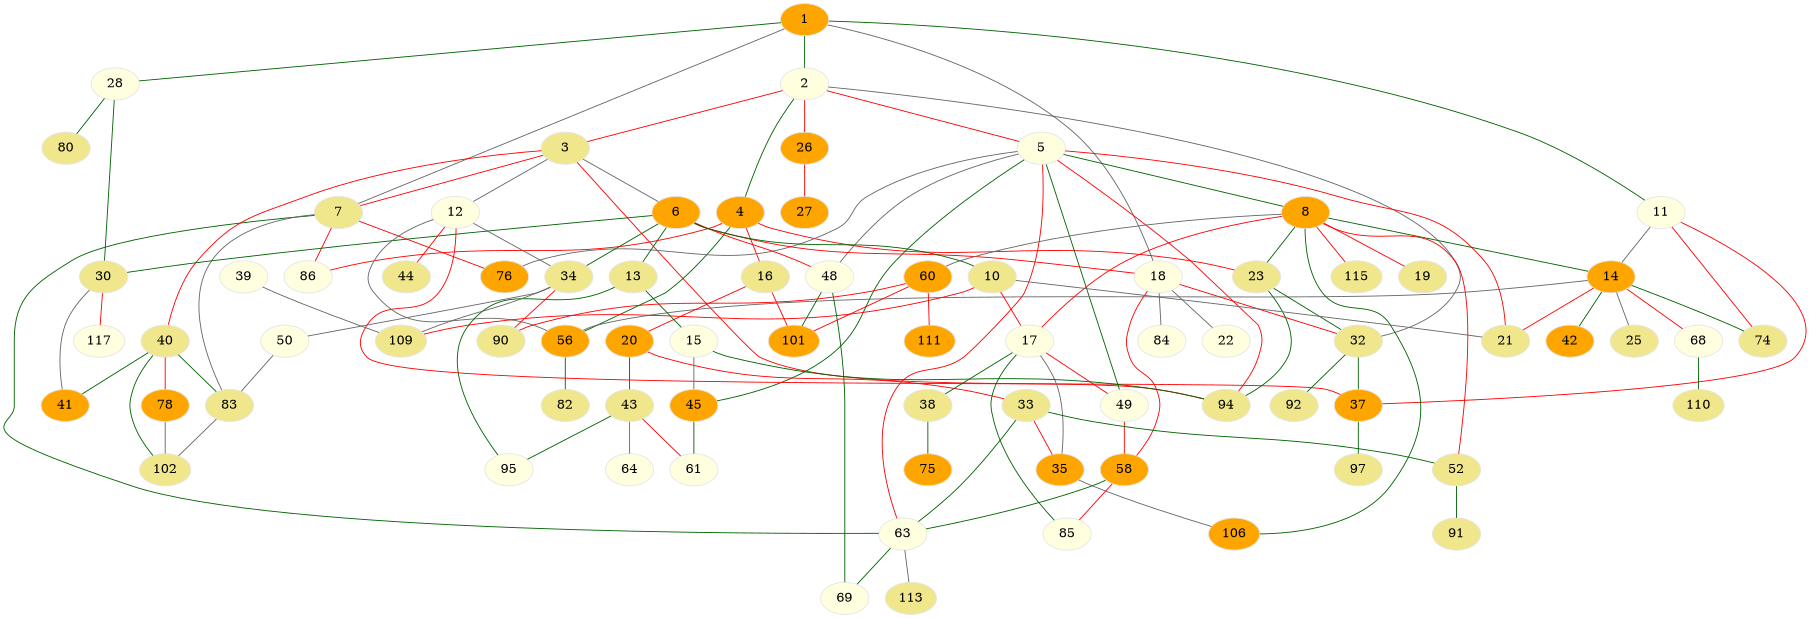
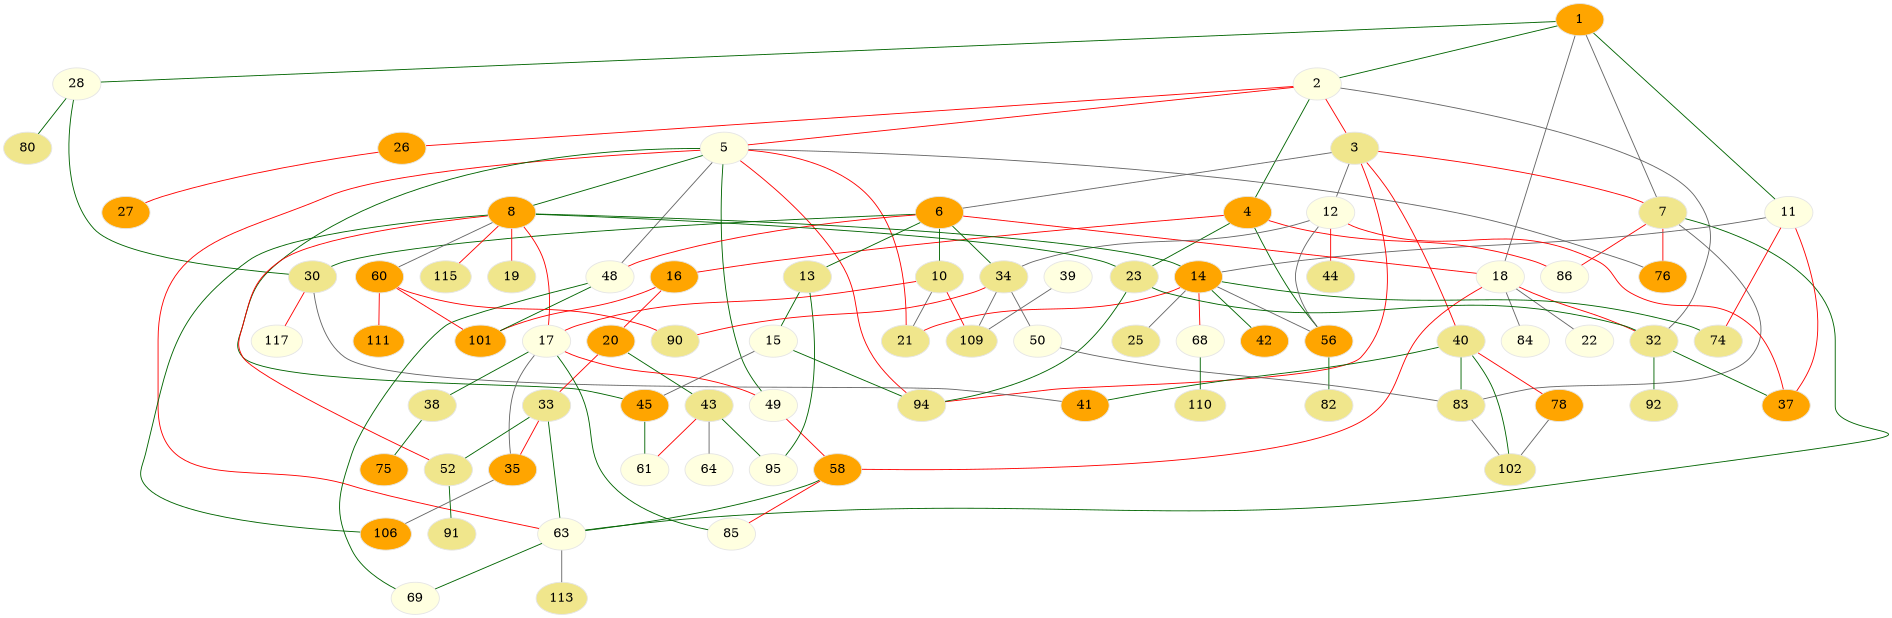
(1032, 251) -> (1187, 247)
(765, 277) -> (674, 277)
(1358, 470) -> none
